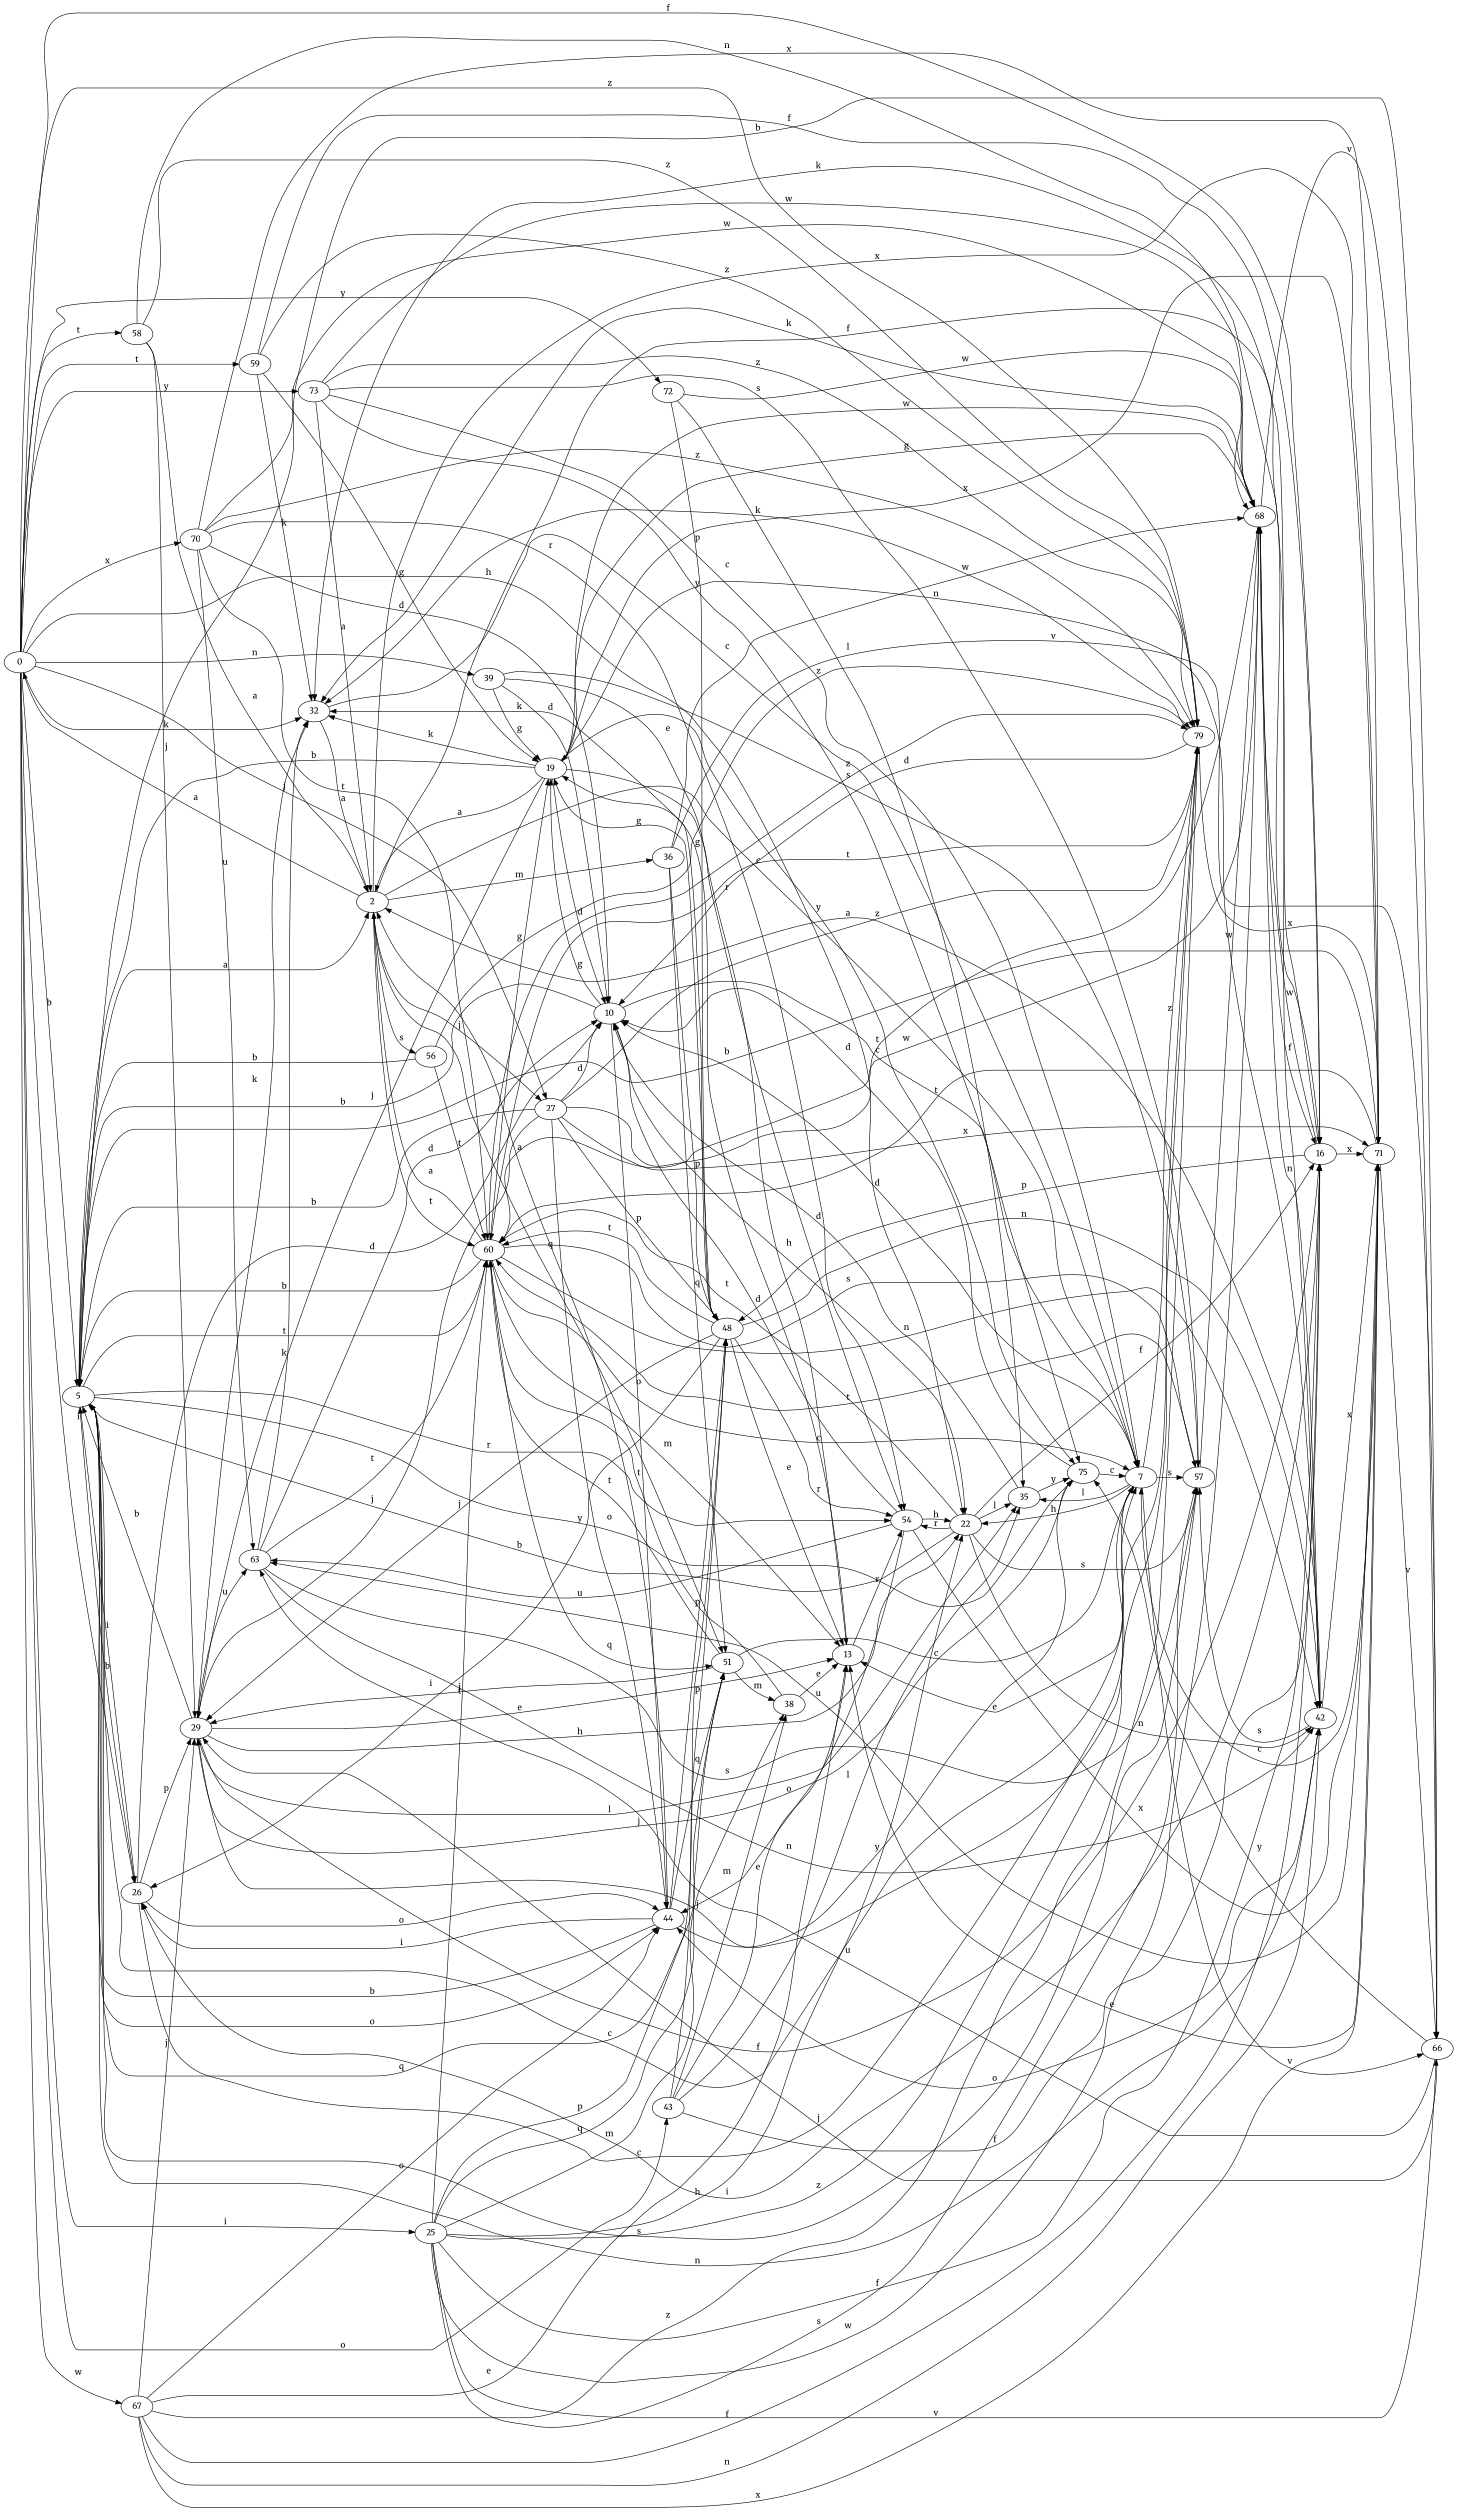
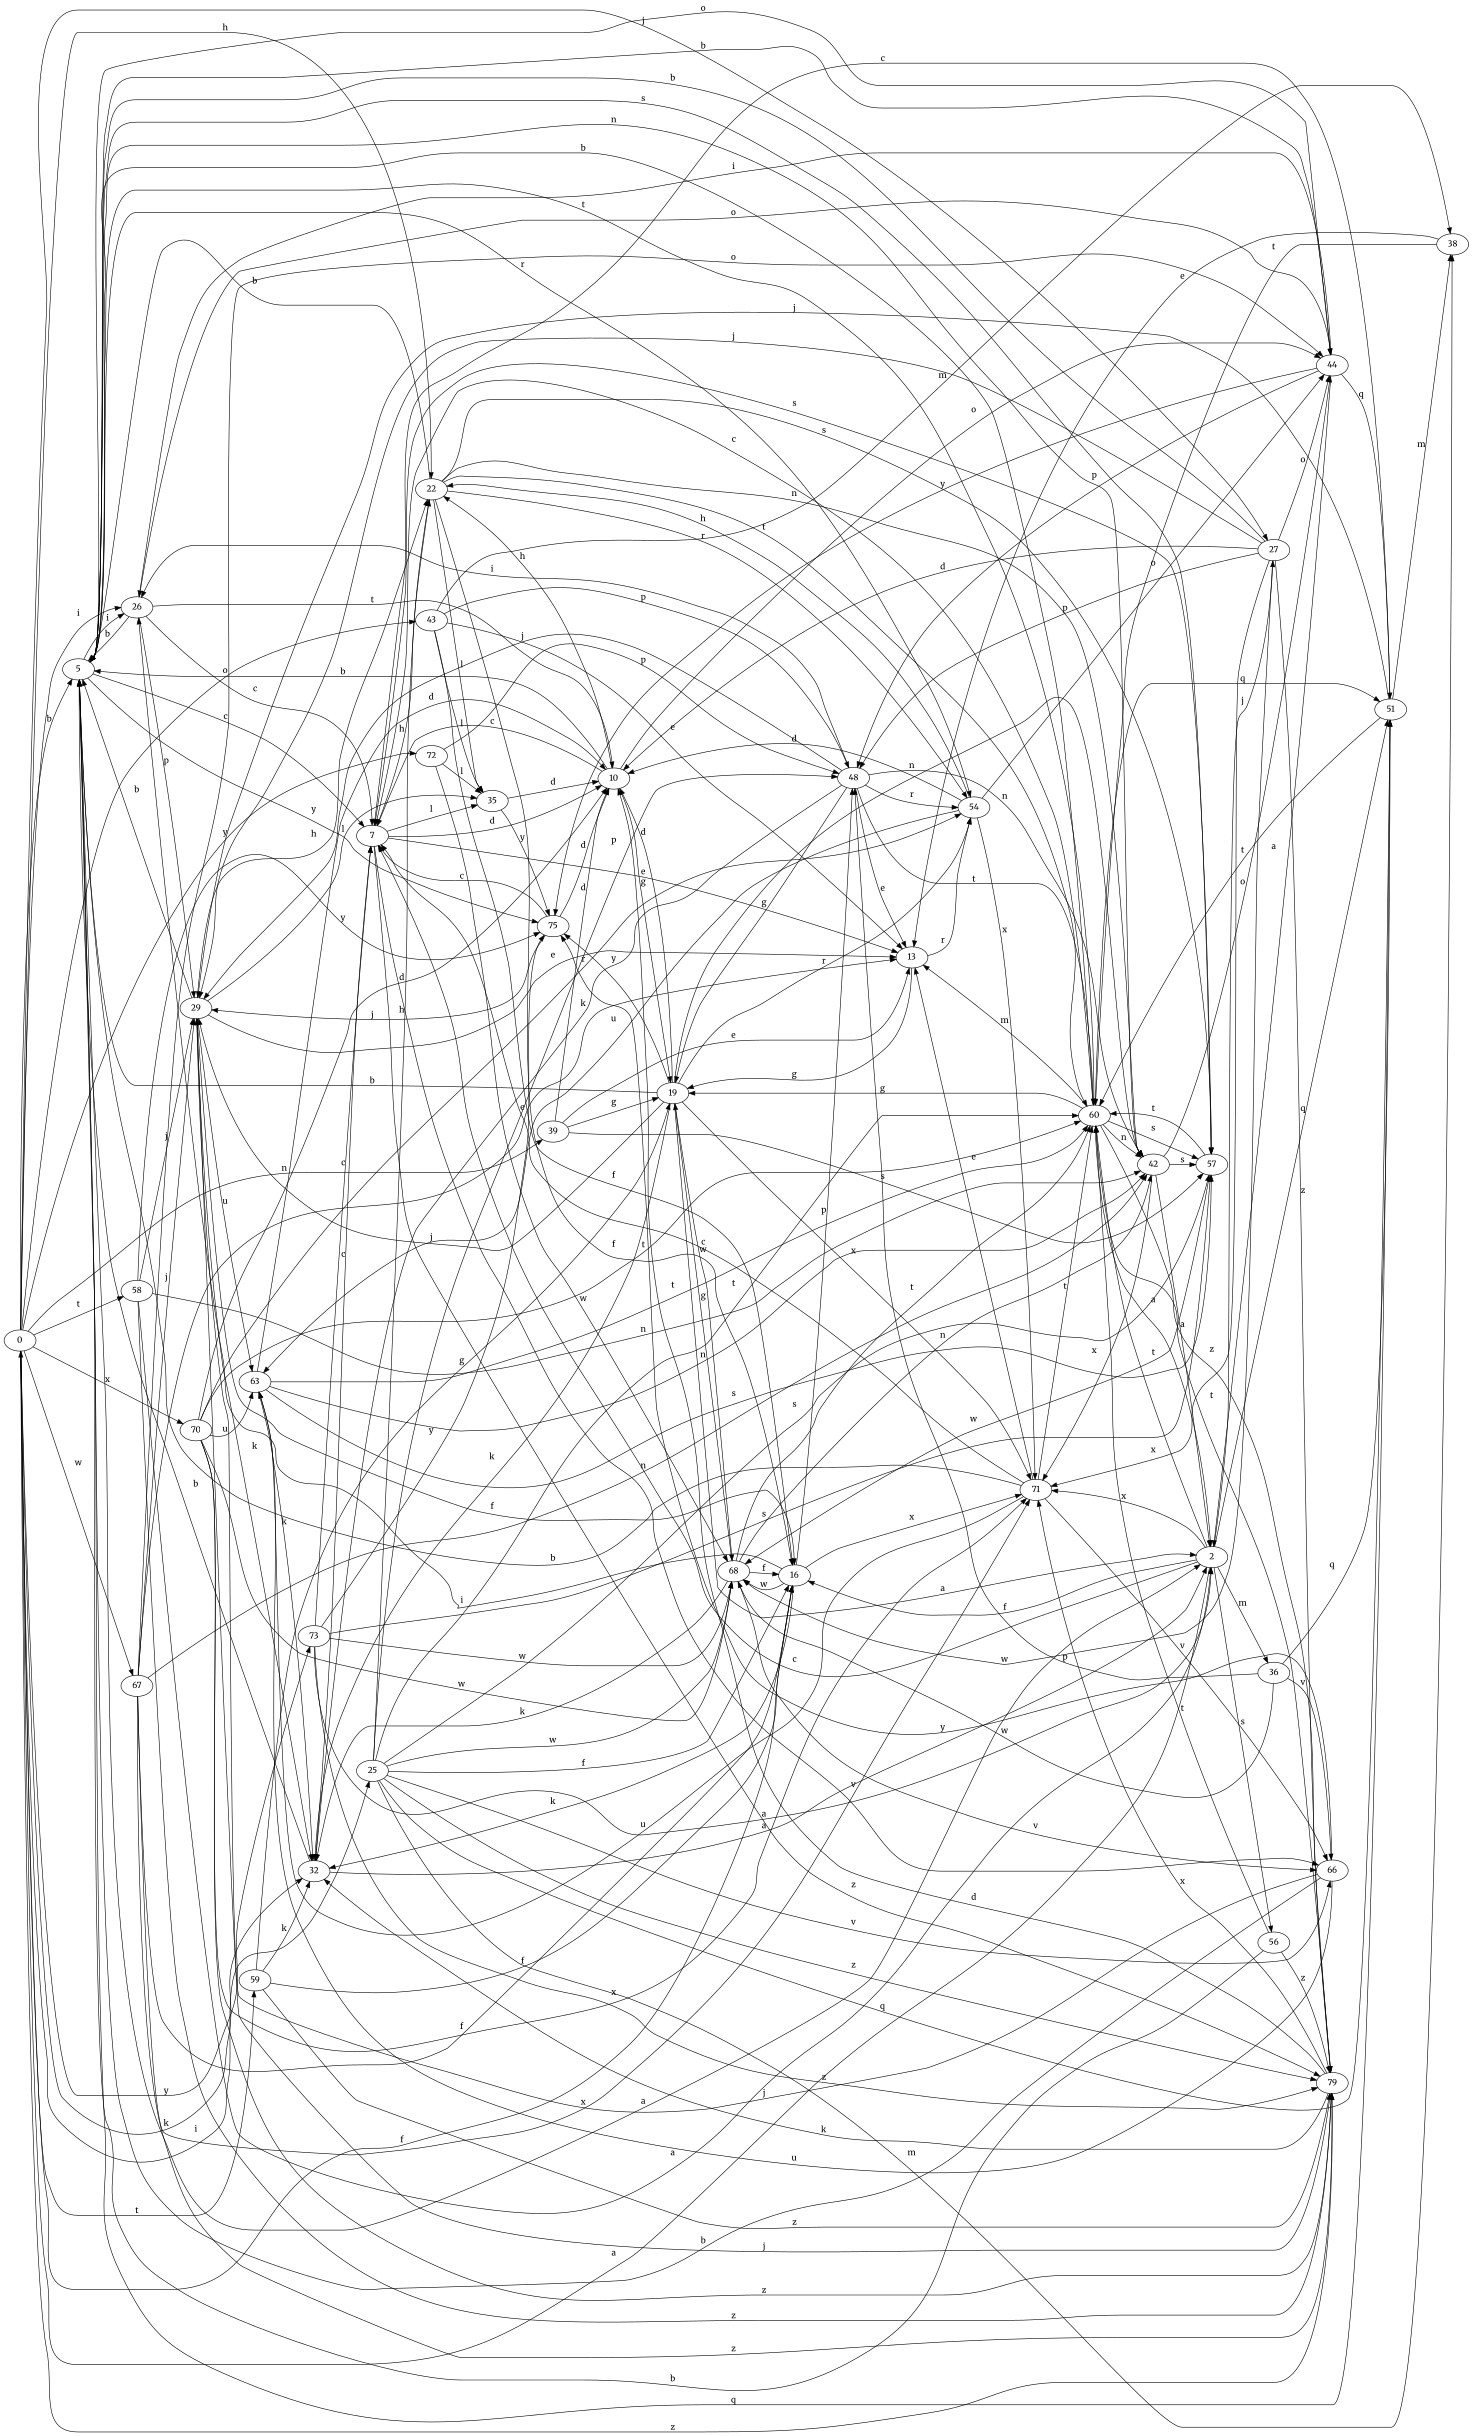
none -> (212, 881)
(372, 1247) -> (372, 600)
none -> (117, 1289)
